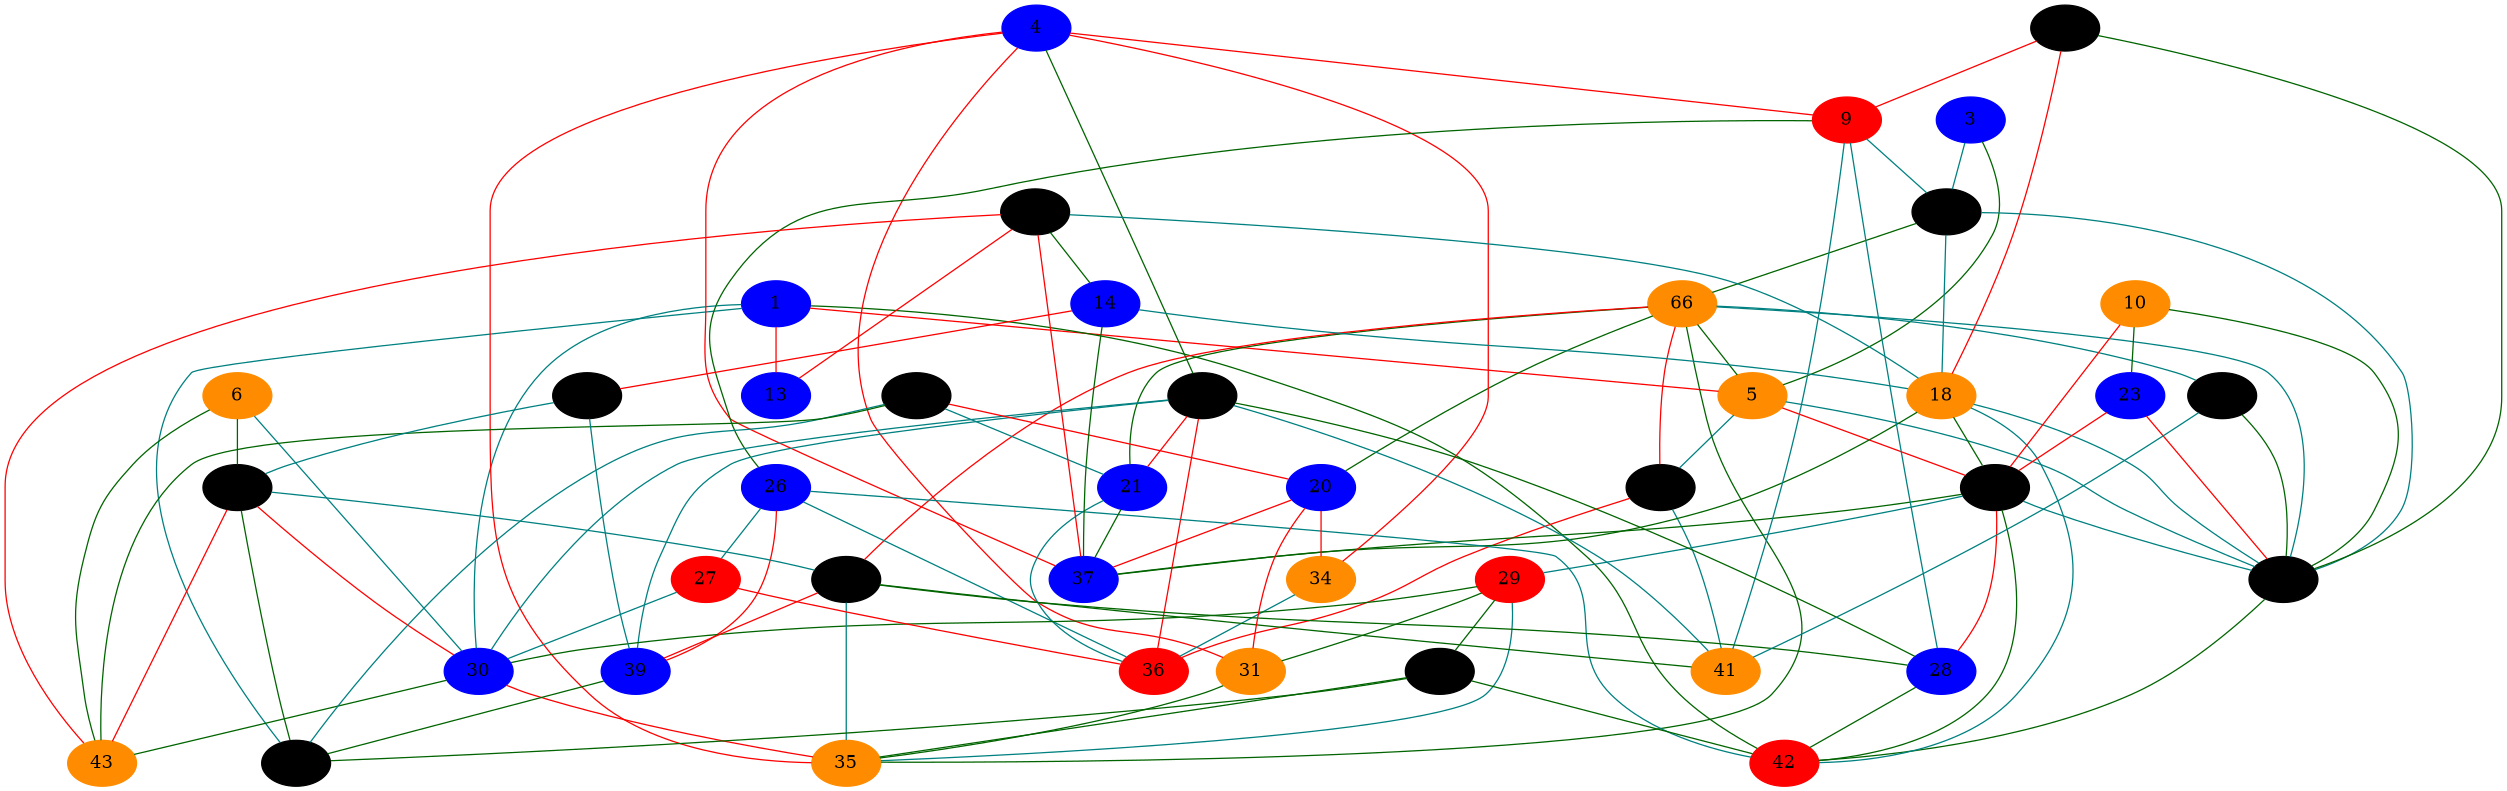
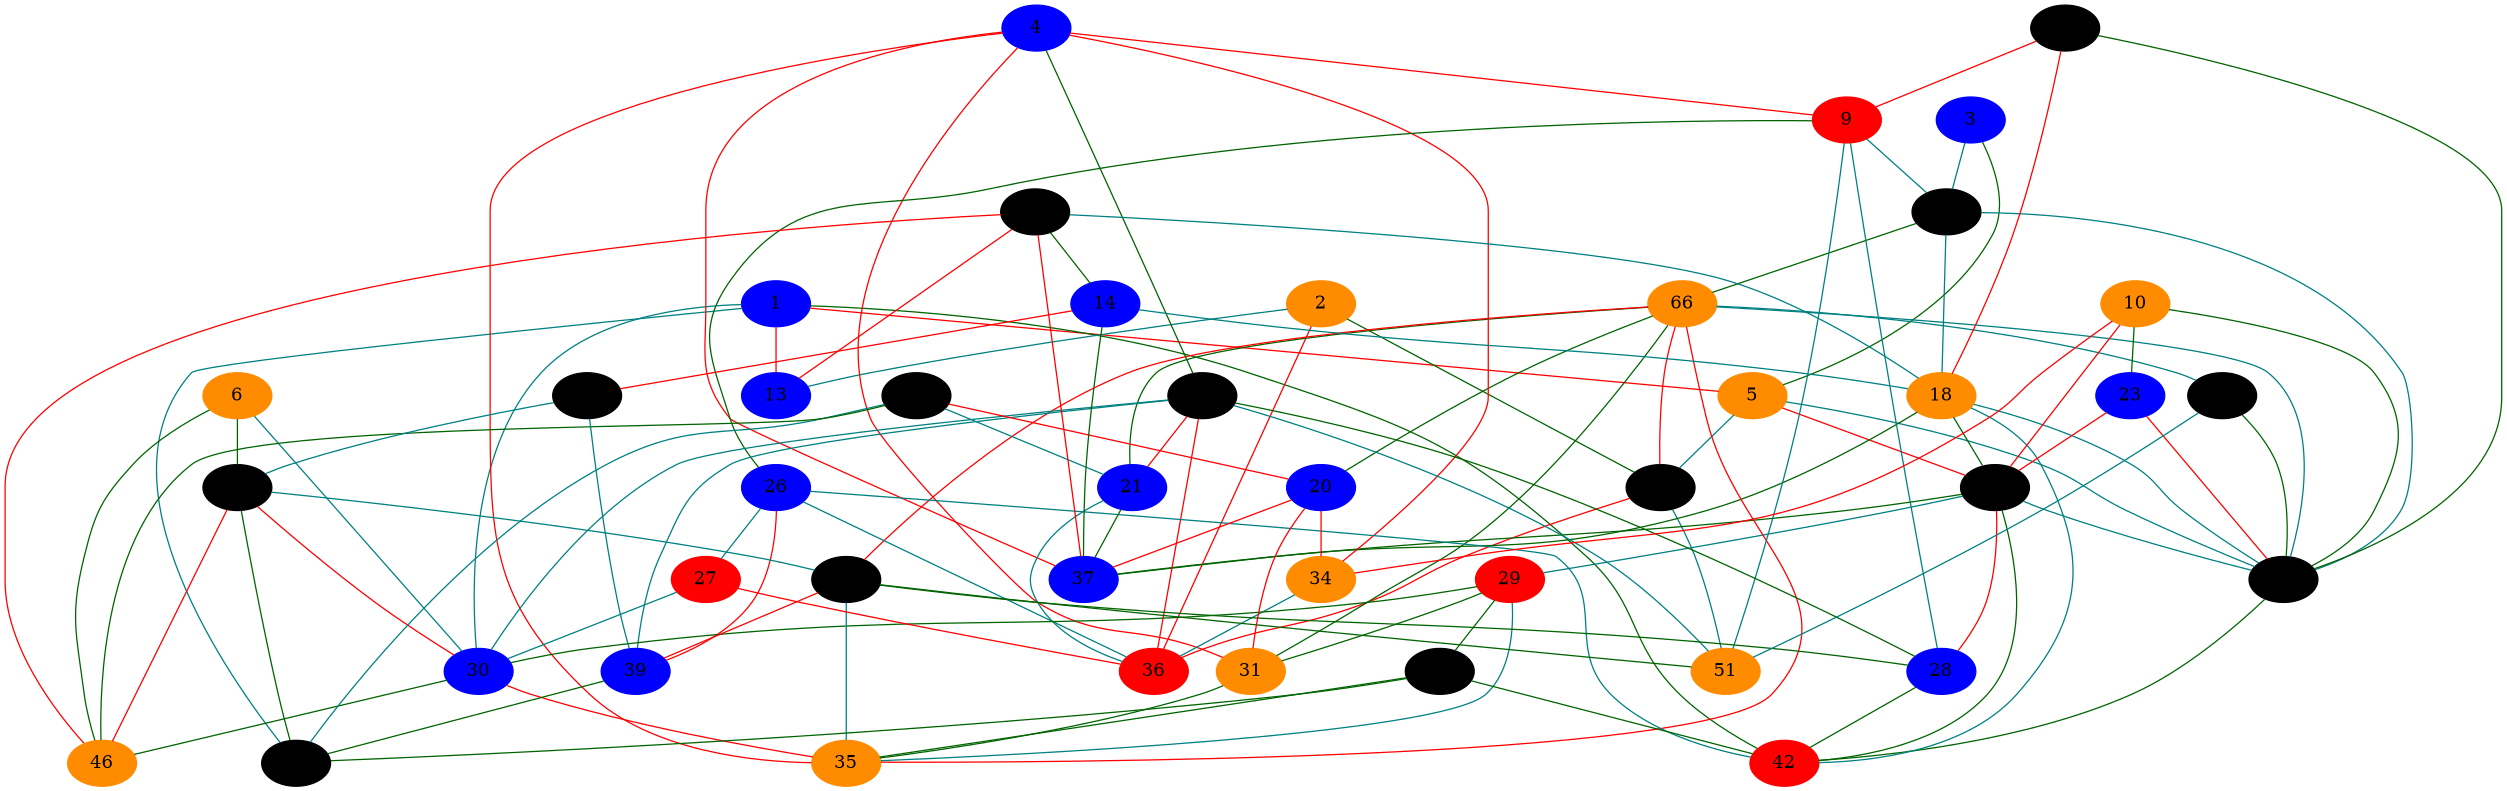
none -> (1321, 304)
(1717, 350) -> (1496, 519)
none -> (1799, 507)
(1726, 671) -> (1726, 671)
(1529, 743) -> (1529, 743)
(102, 763) -> (102, 763)
